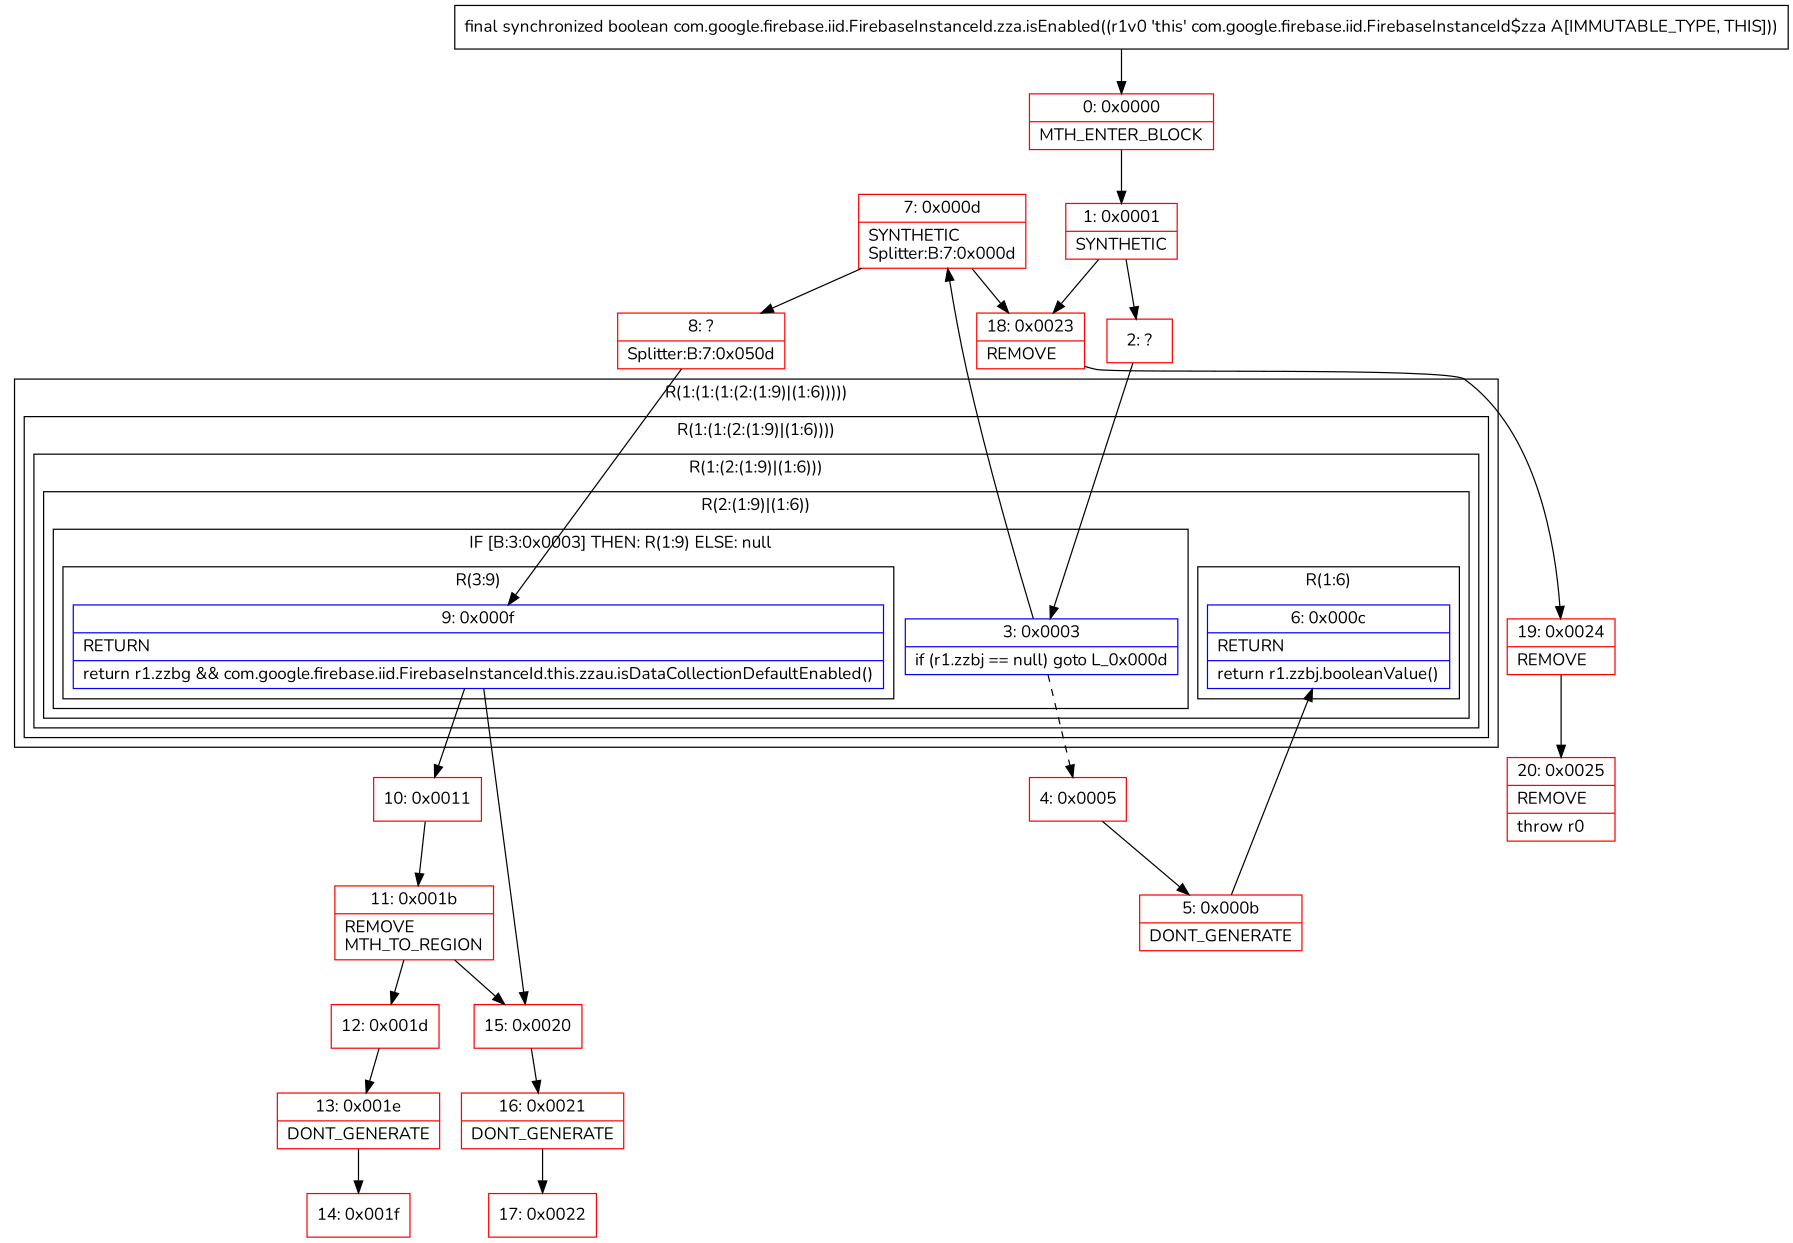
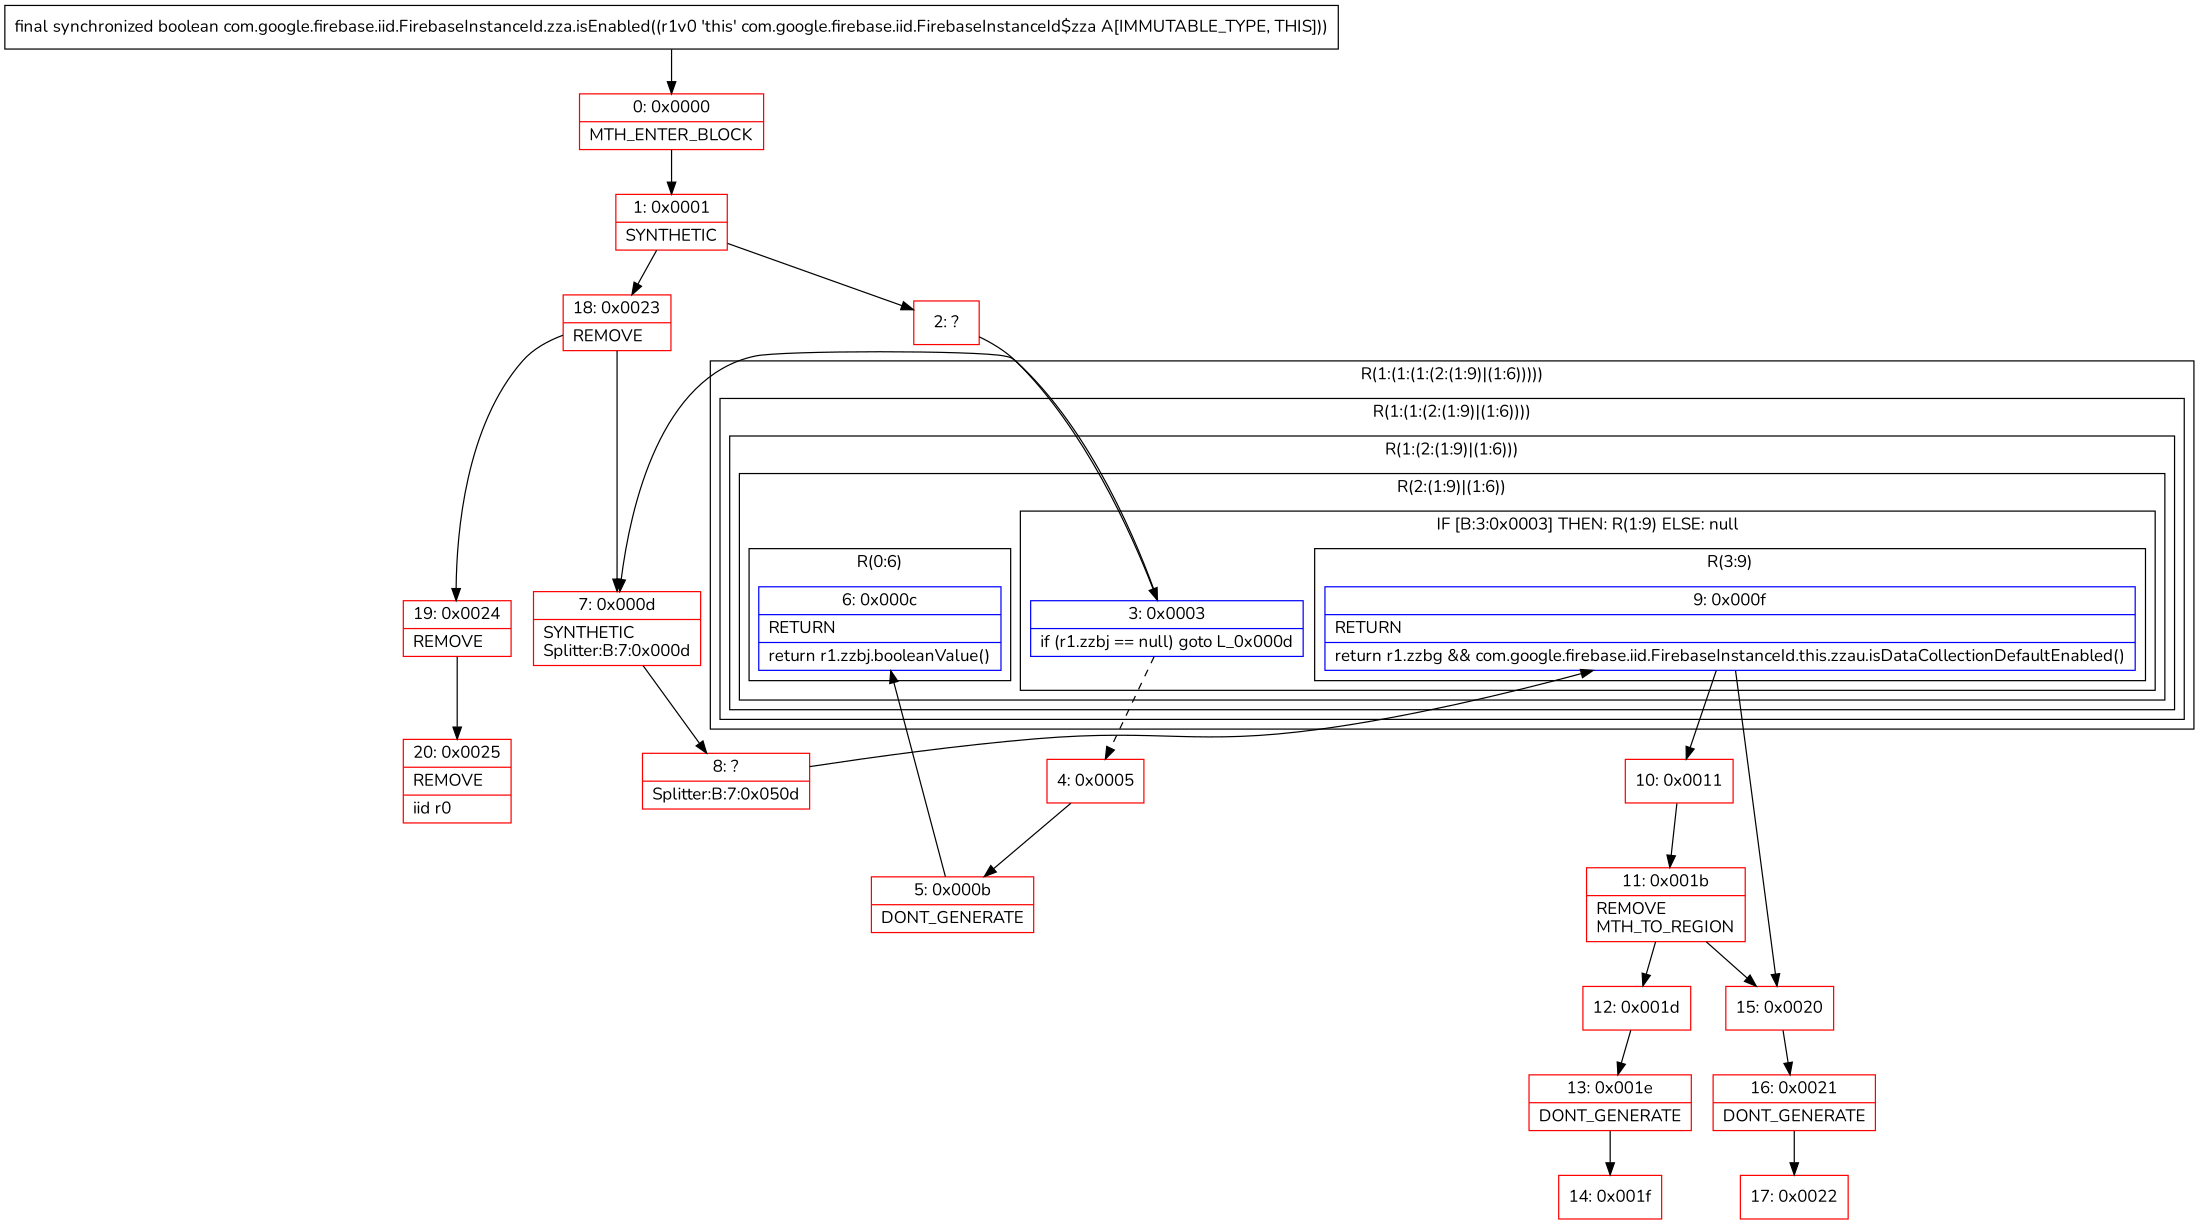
(986, 286) -> (617, 465)
(1329, 581) -> (880, 563)
(1551, 827) -> (432, 808)
